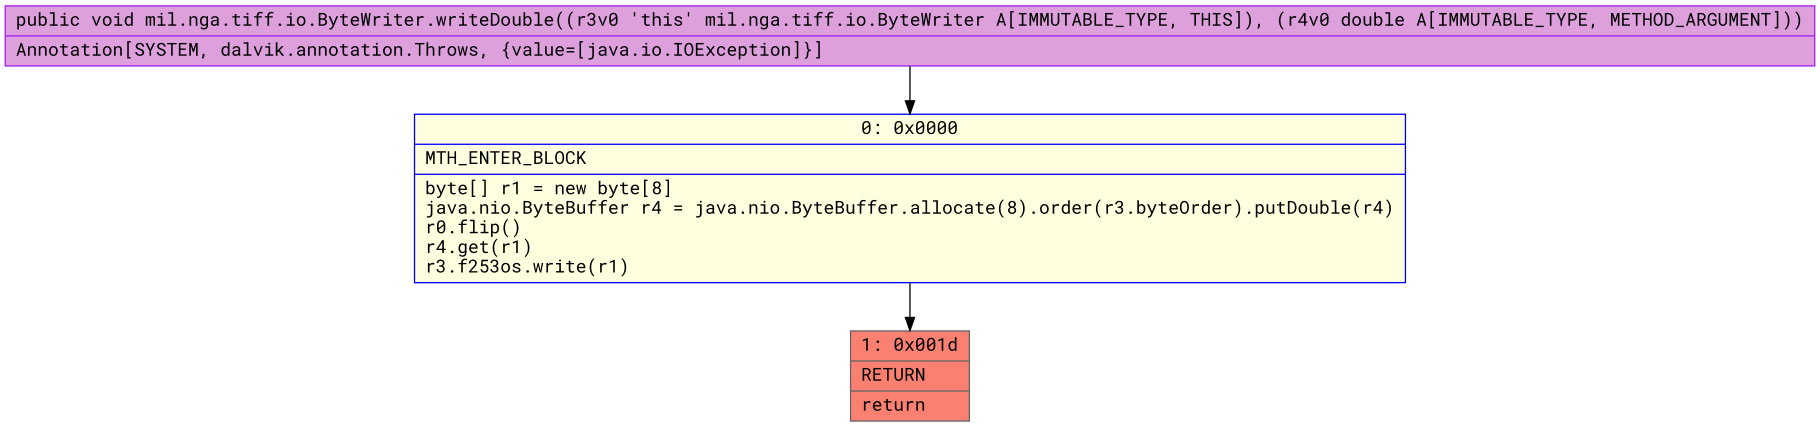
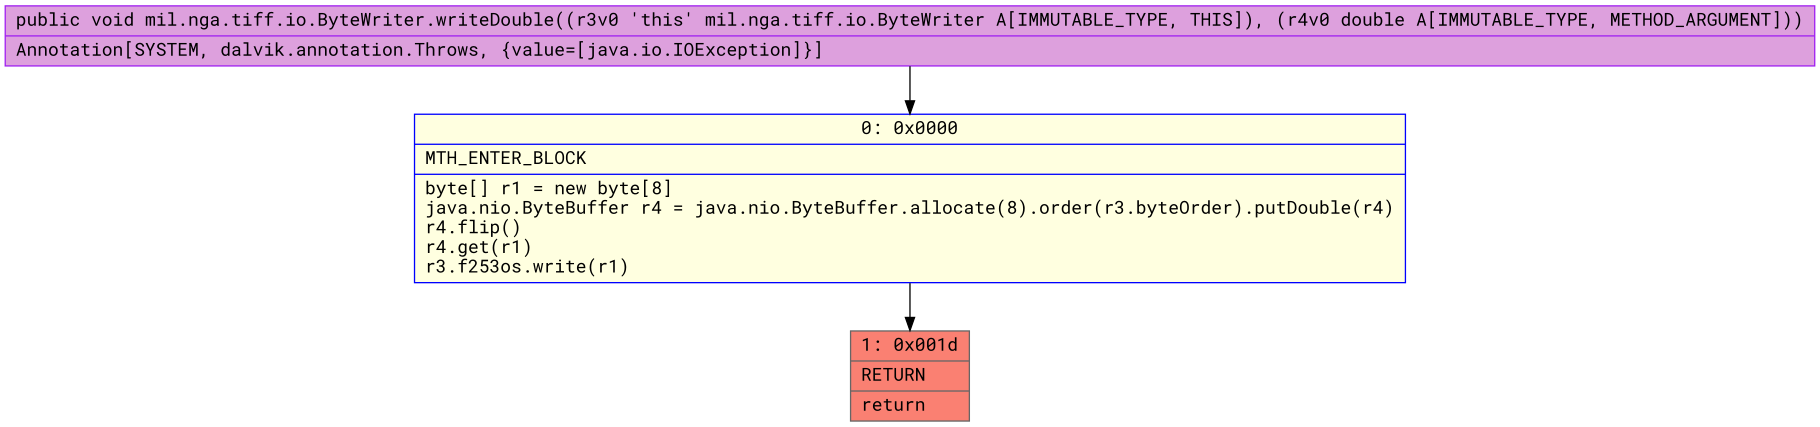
(474, 228) -> (474, 228)
